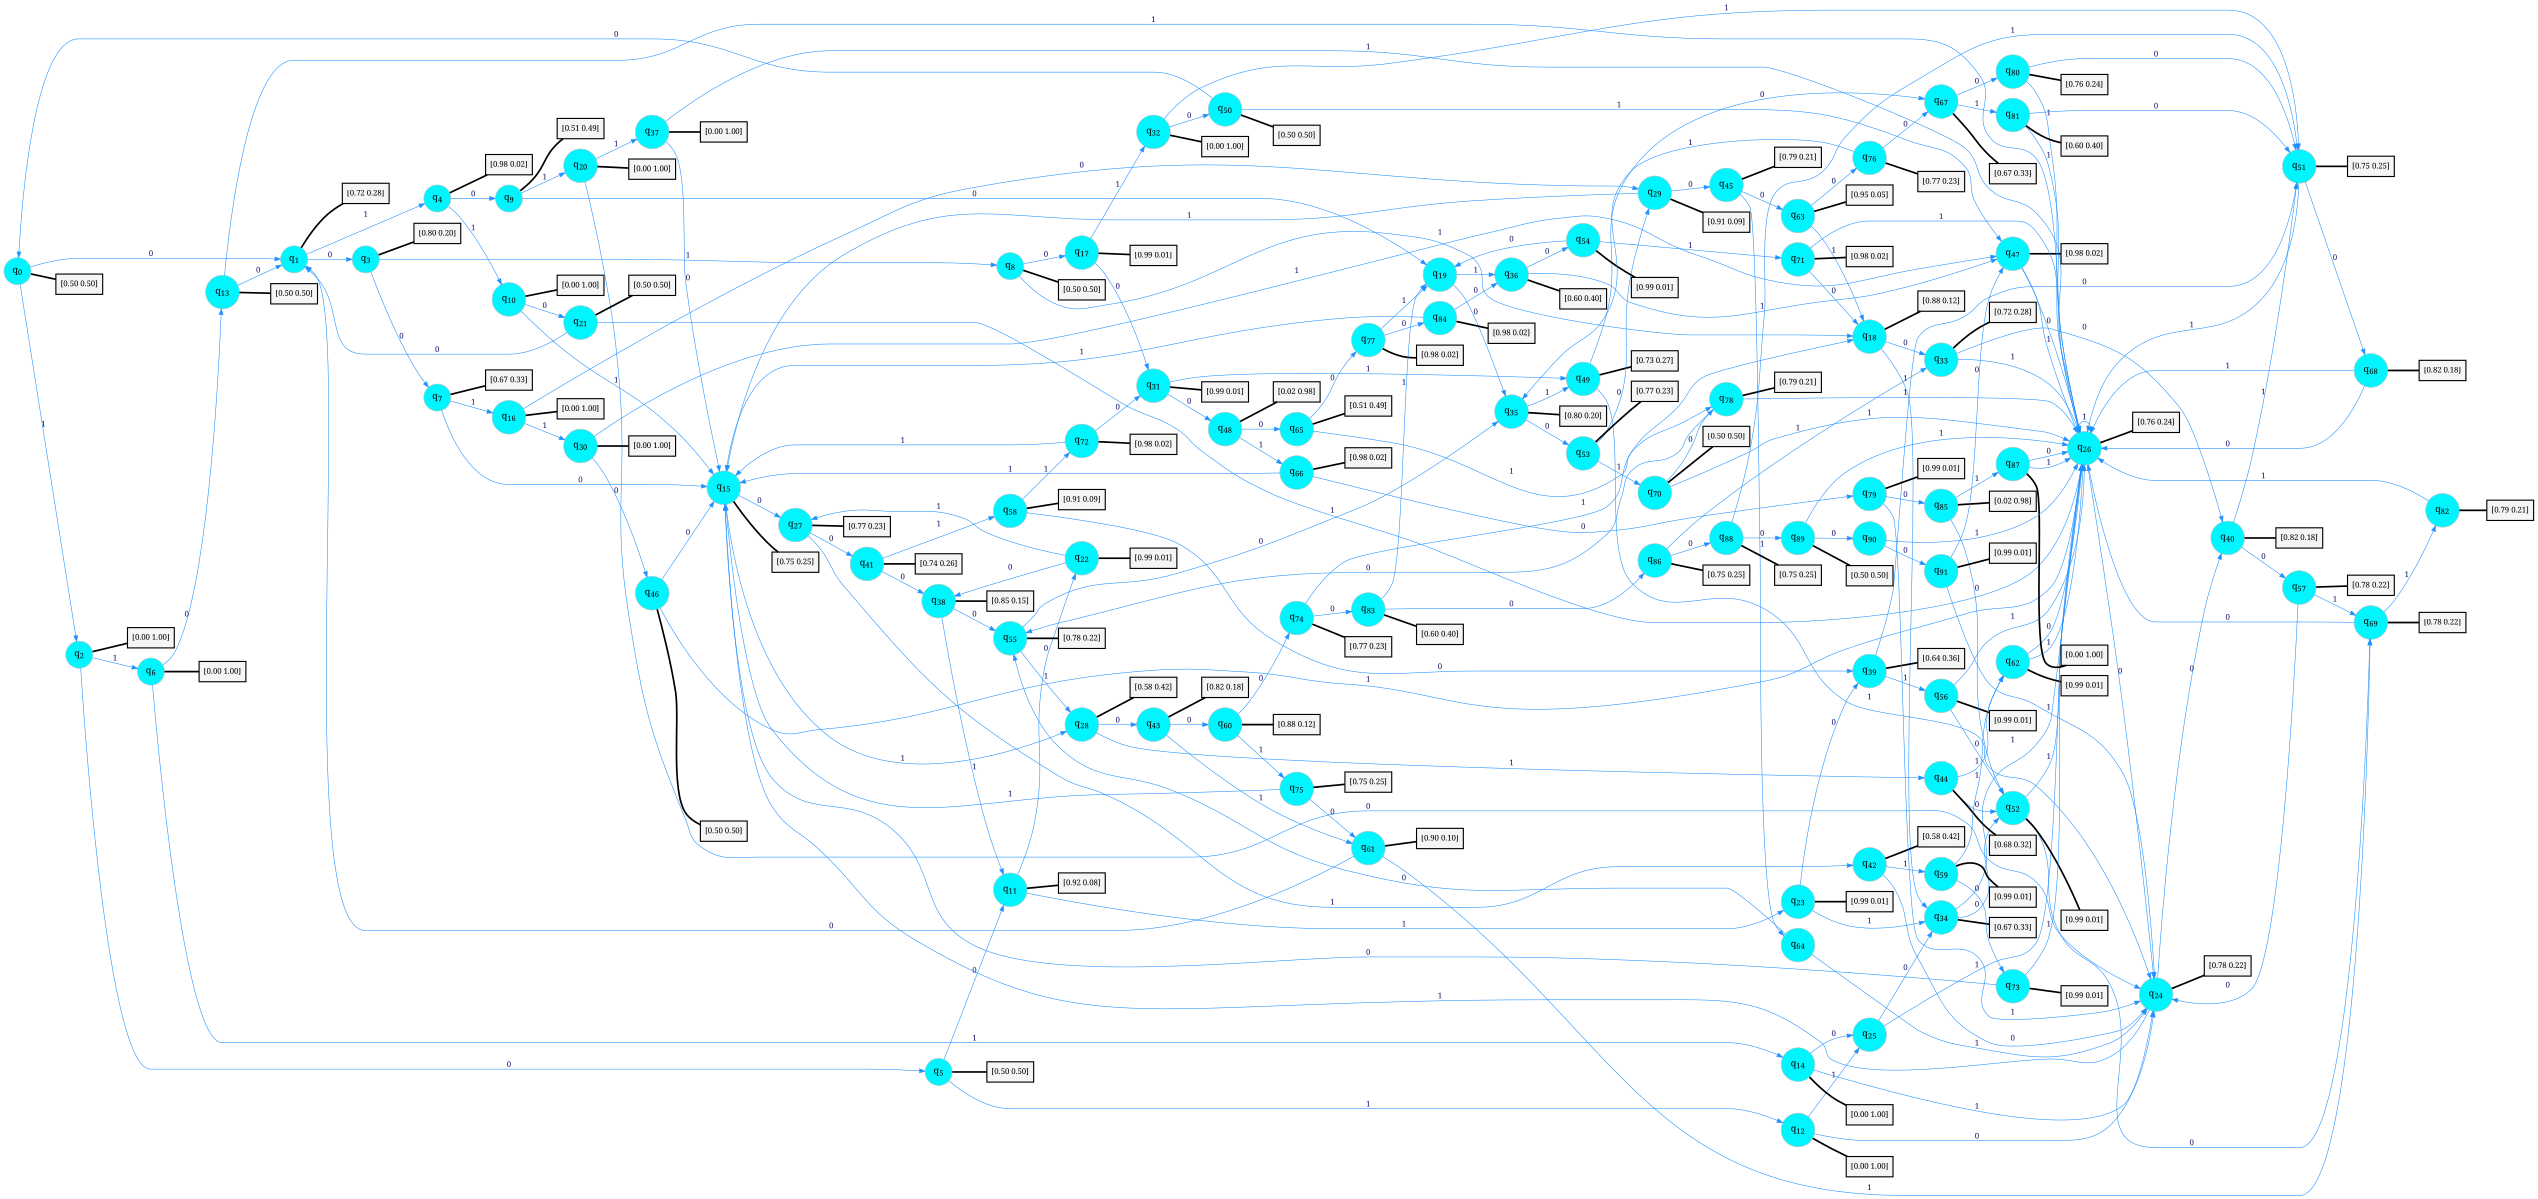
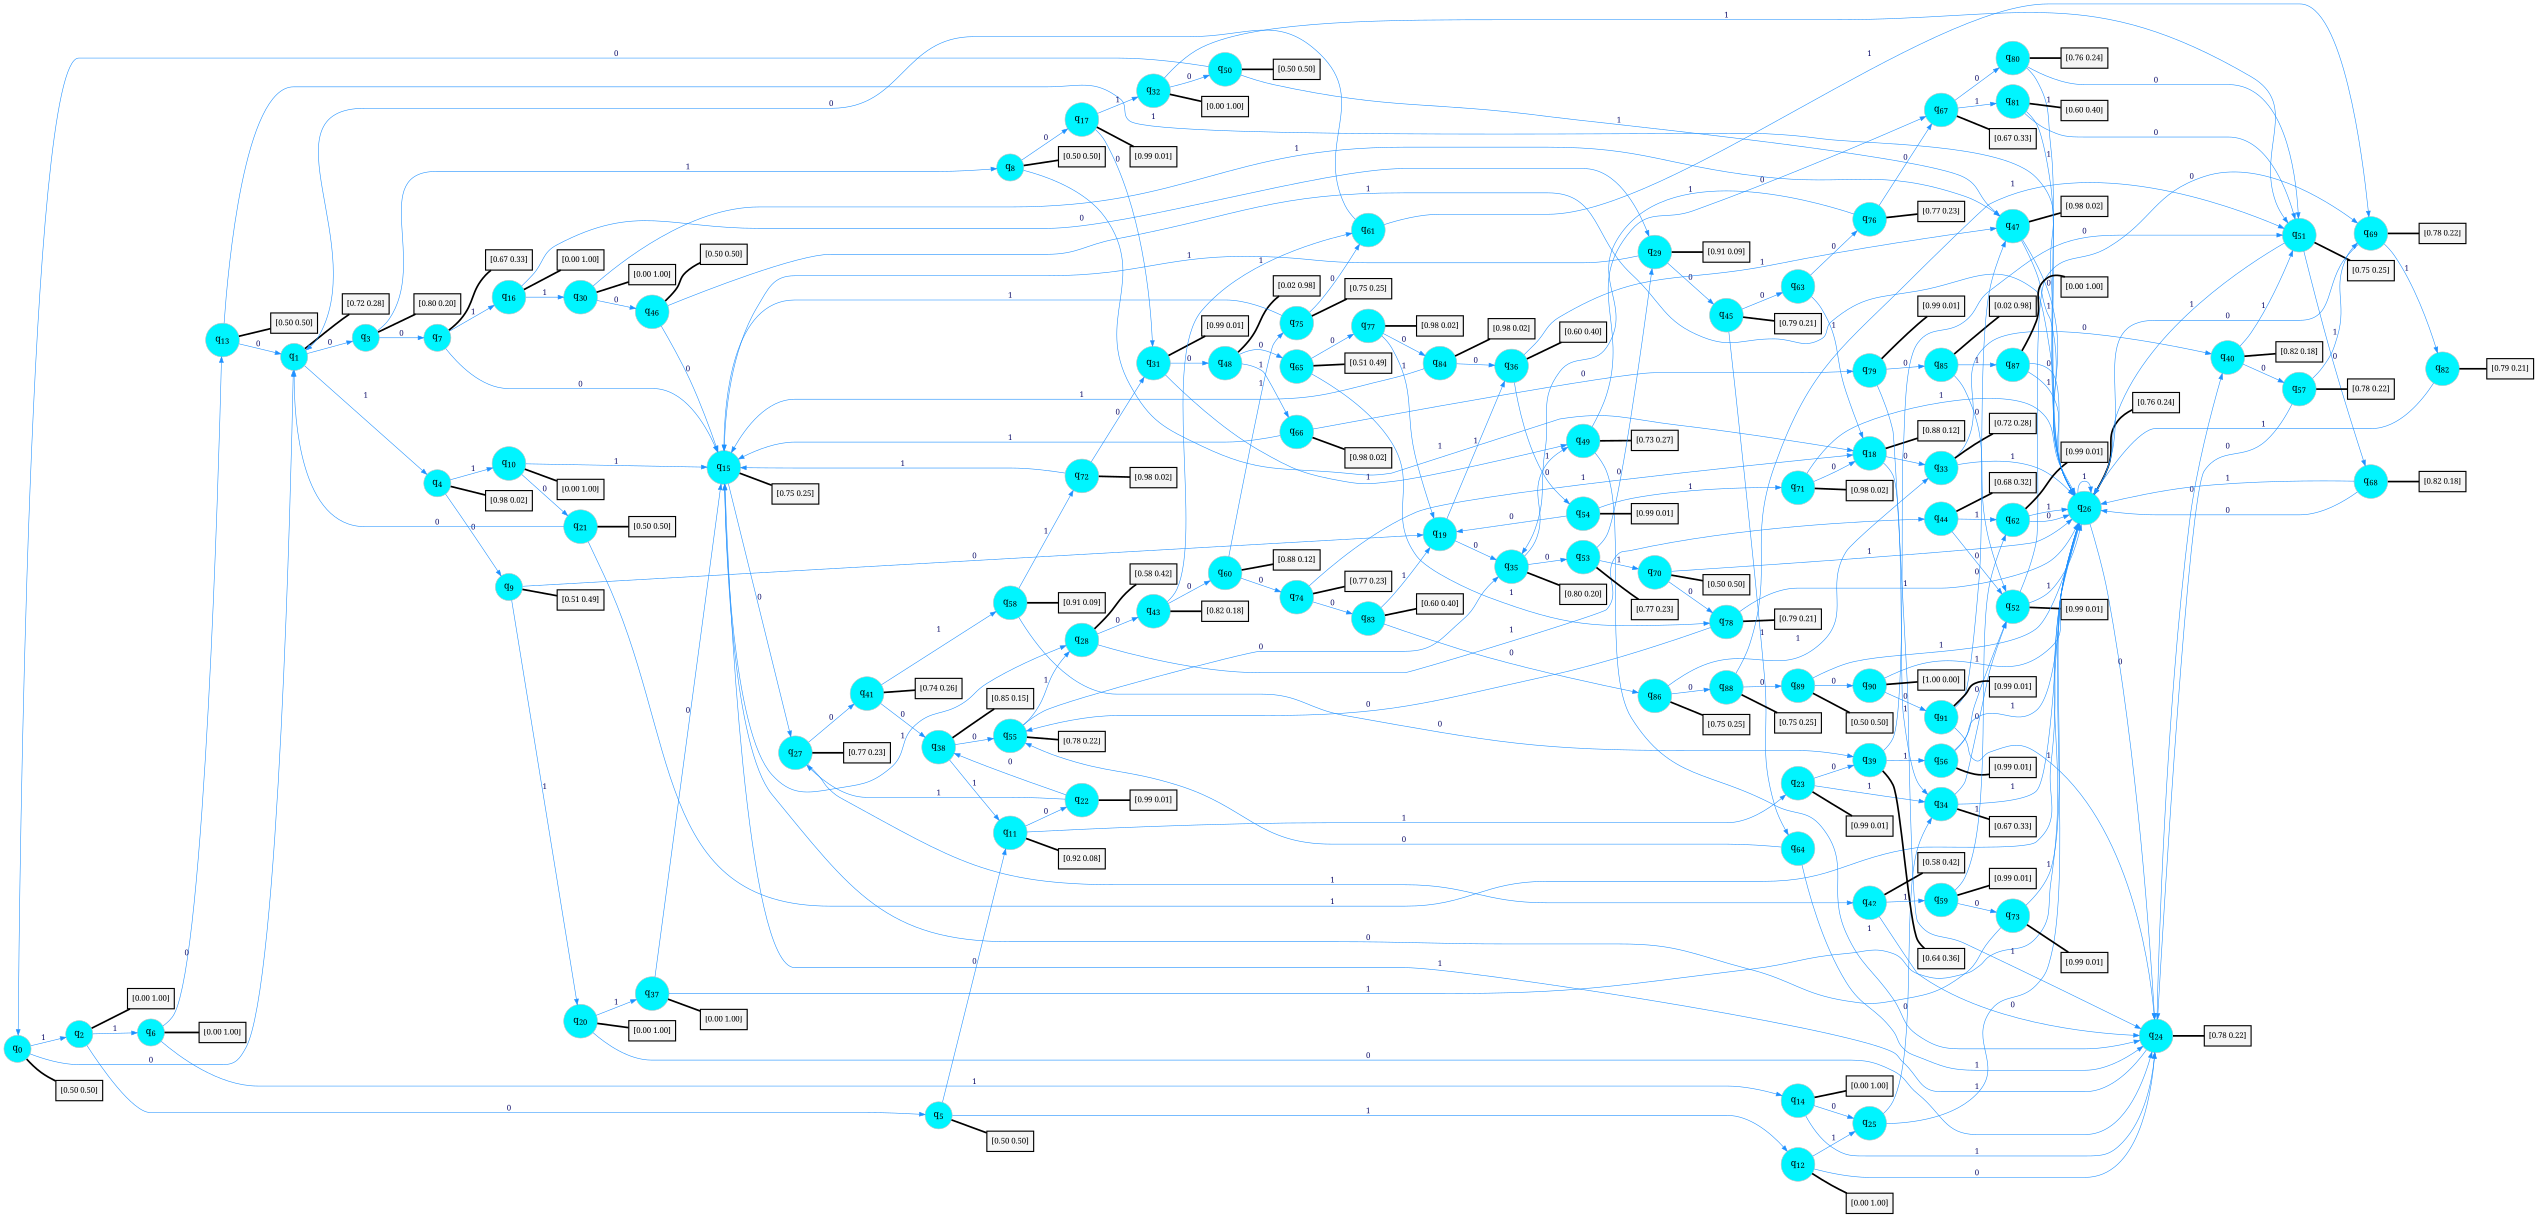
(1870, 195) -> none
none -> (1941, 680)
(1440, 839) -> none
